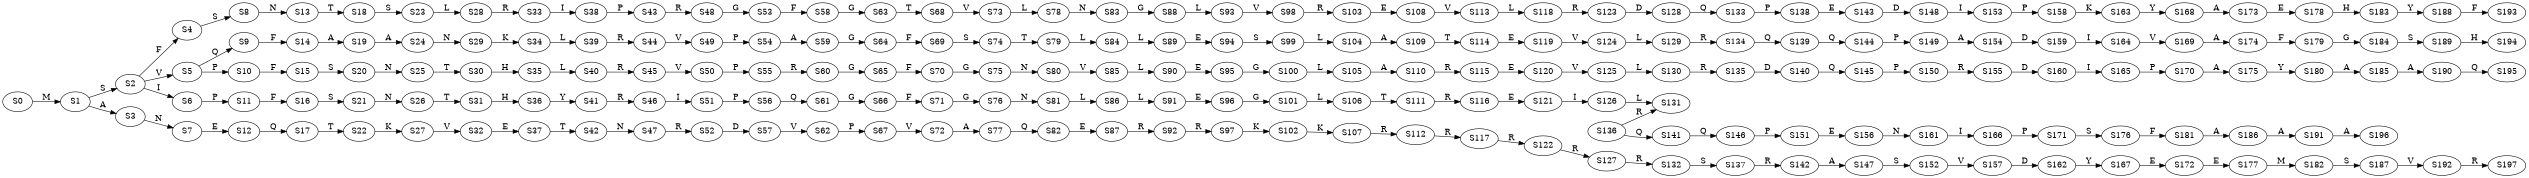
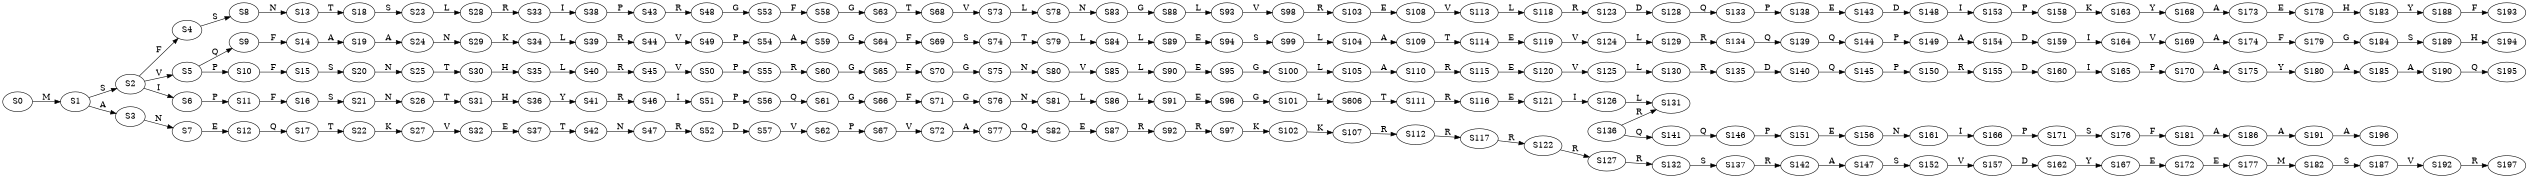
(1352, 102) -> (1352, 102)
